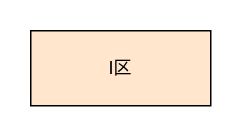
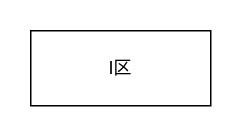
(121, 68) -> (121, 68)
